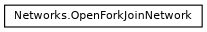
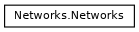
(103, 16) -> (69, 16)
